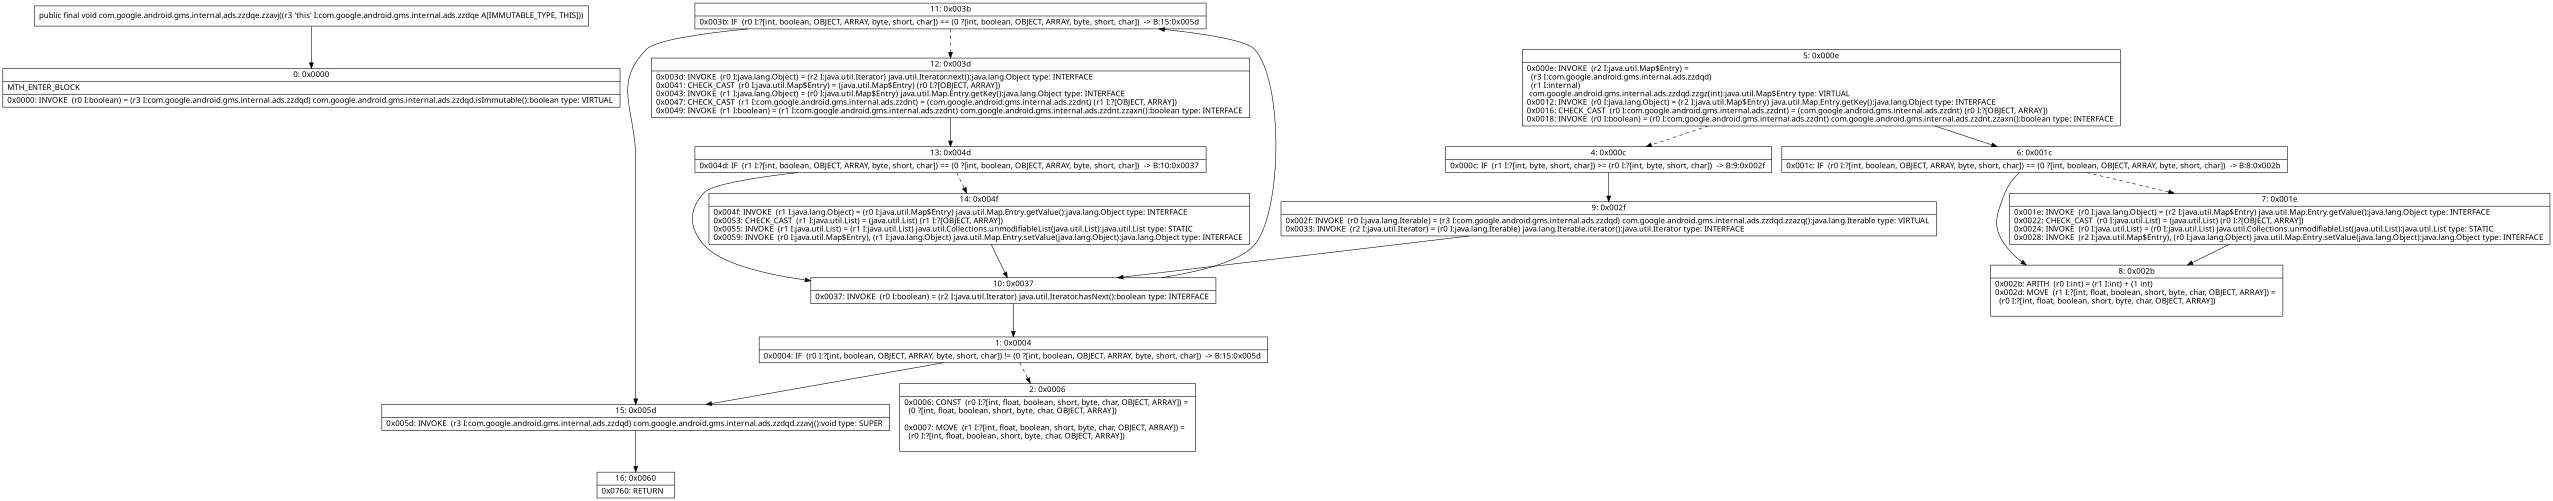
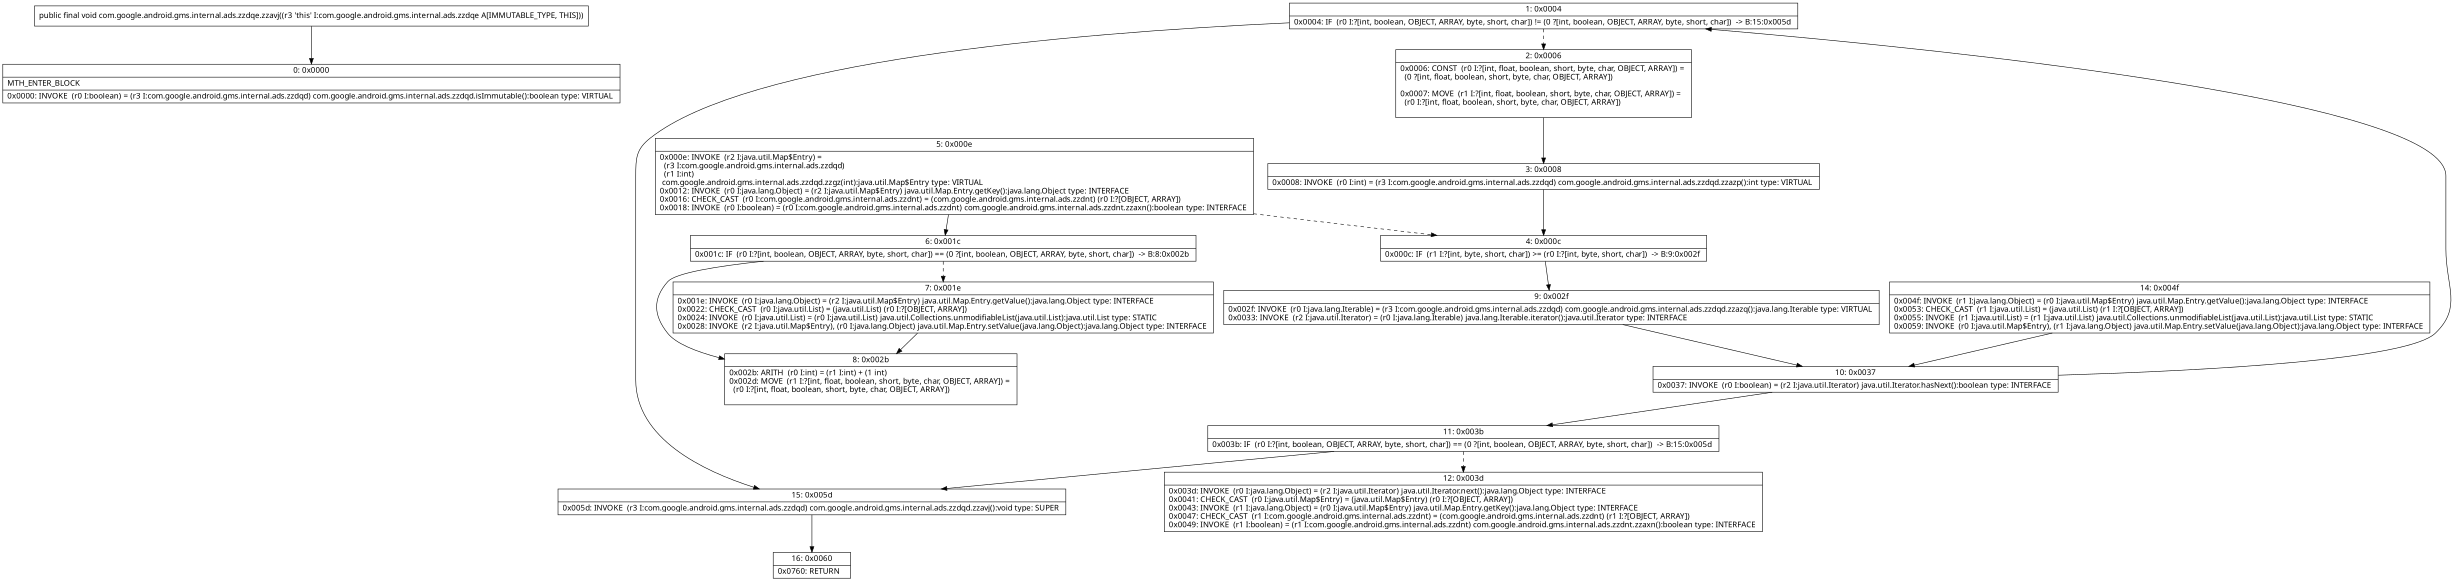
(1554, 86) -> (677, 174)
(951, 160) -> none
none -> (1544, 176)
